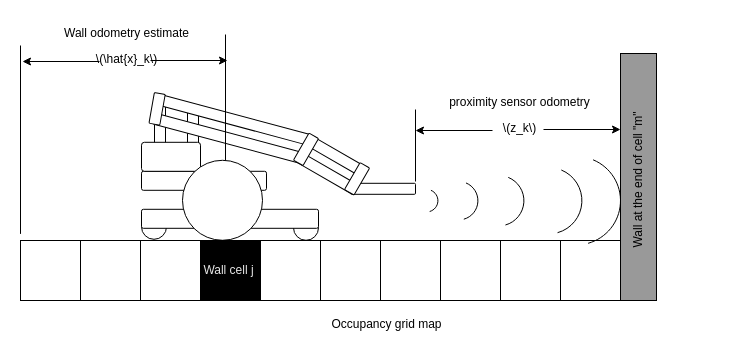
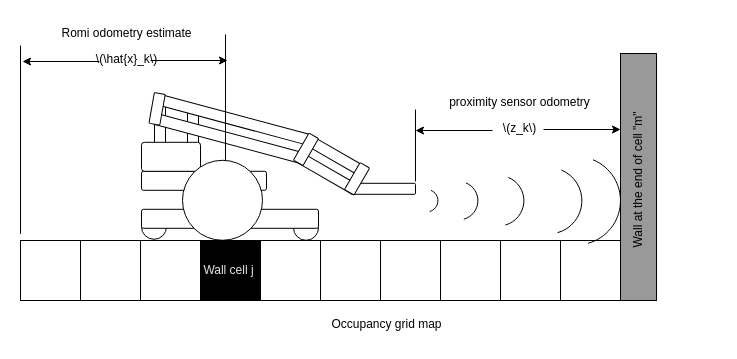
(127, 34) -> (127, 34)
